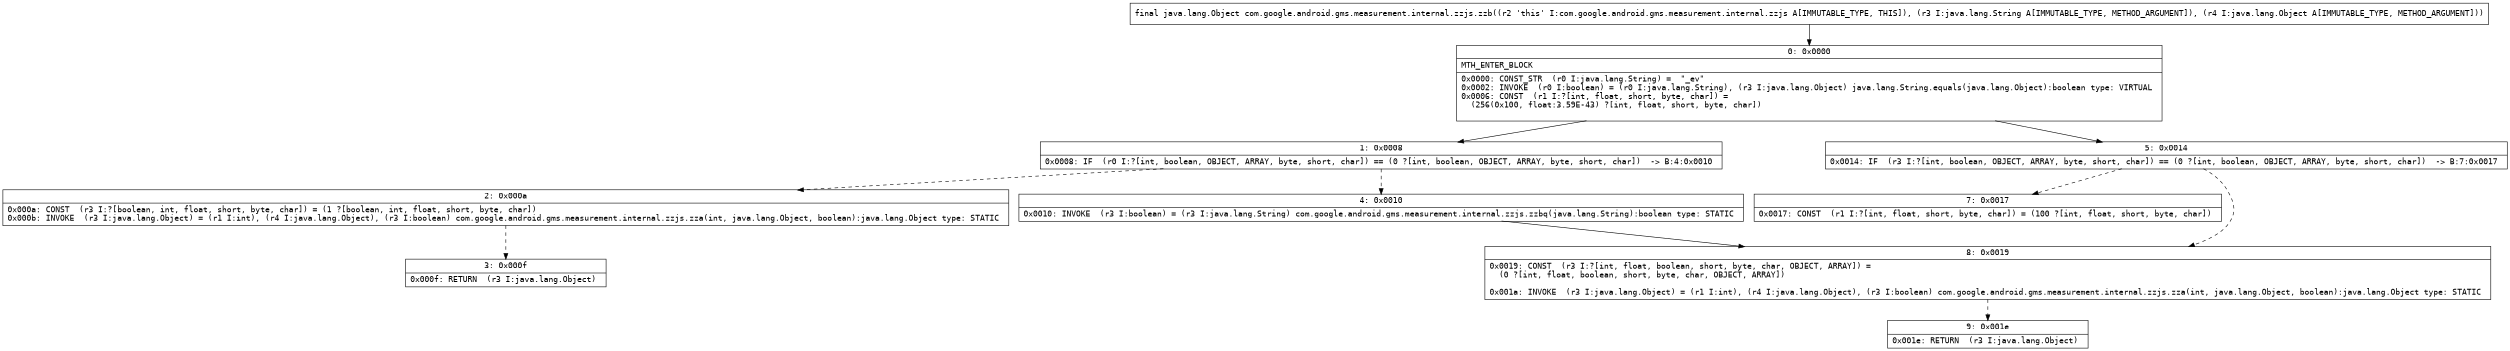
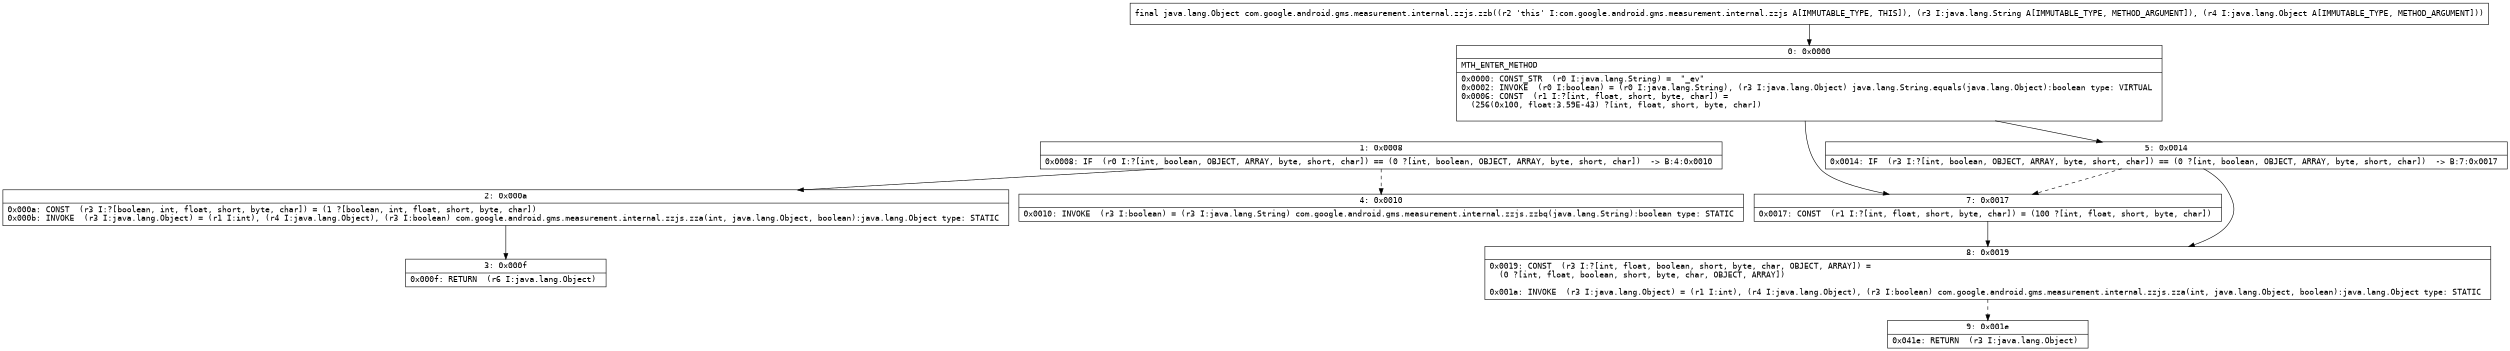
(1497, 65) -> (1500, 65)
(1525, 131) -> (1827, 174)
(983, 179) -> (983, 179)
(2234, 211) -> (2234, 211)
(1620, 234) -> (1988, 231)
(506, 239) -> (506, 239)
(506, 280) -> (506, 280)
(1988, 341) -> (1988, 341)
